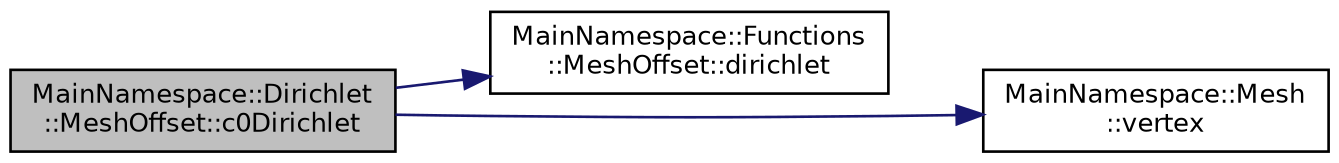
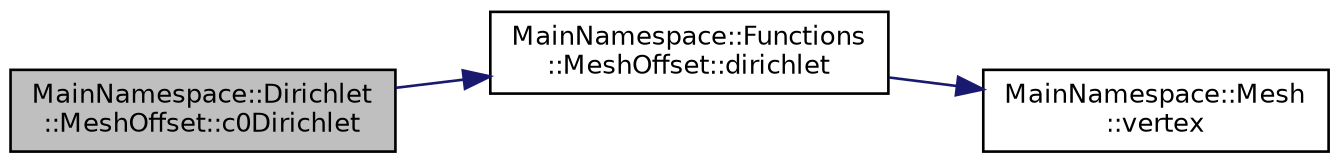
(676, 117) -> (923, 82)
